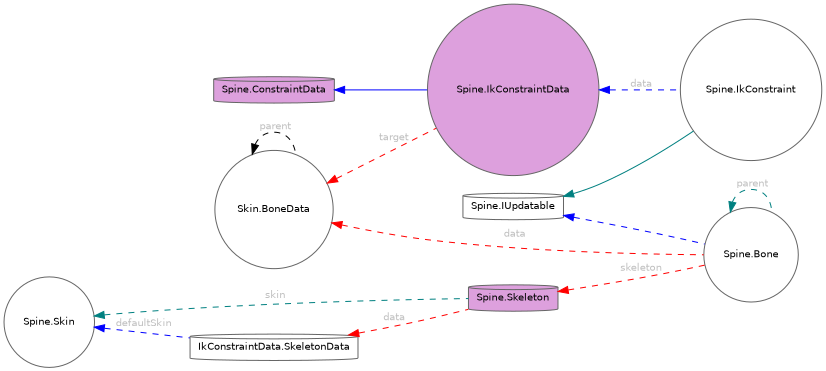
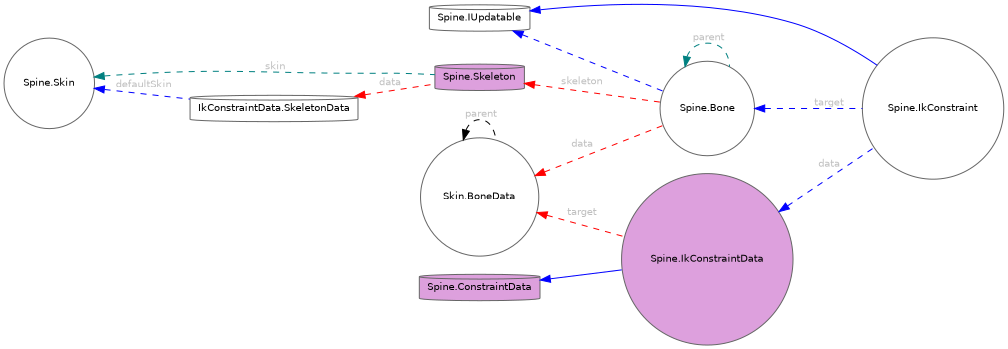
none -> (814, 108)
(636, 166) -> (715, 8)
